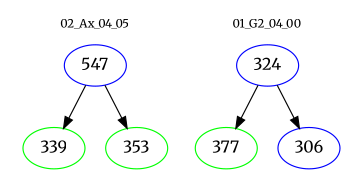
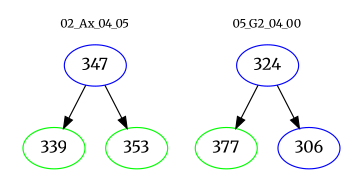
(268, 25) -> (268, 25)
(95, 65) -> (95, 65)
